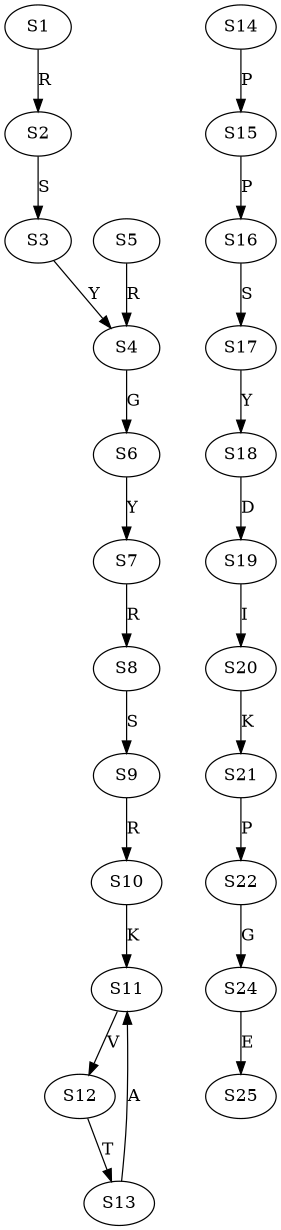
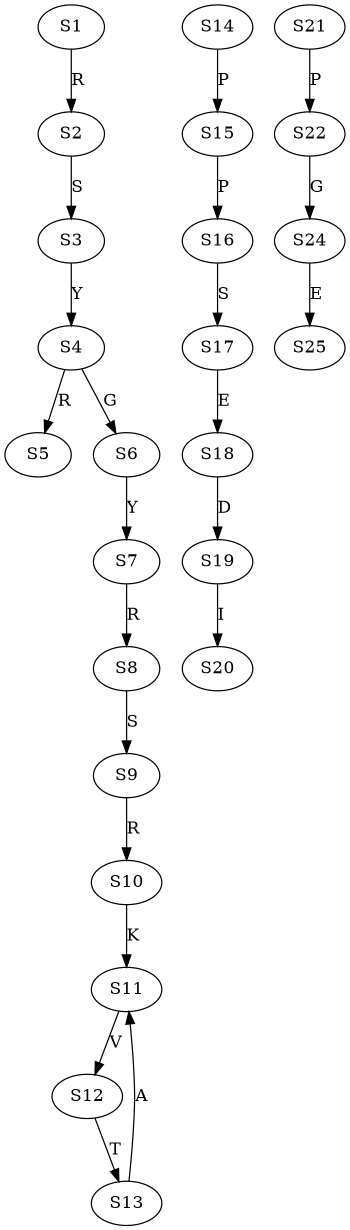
(127, 288) -> (57, 395)
(247, 401) -> (224, 401)
(241, 716) -> none
